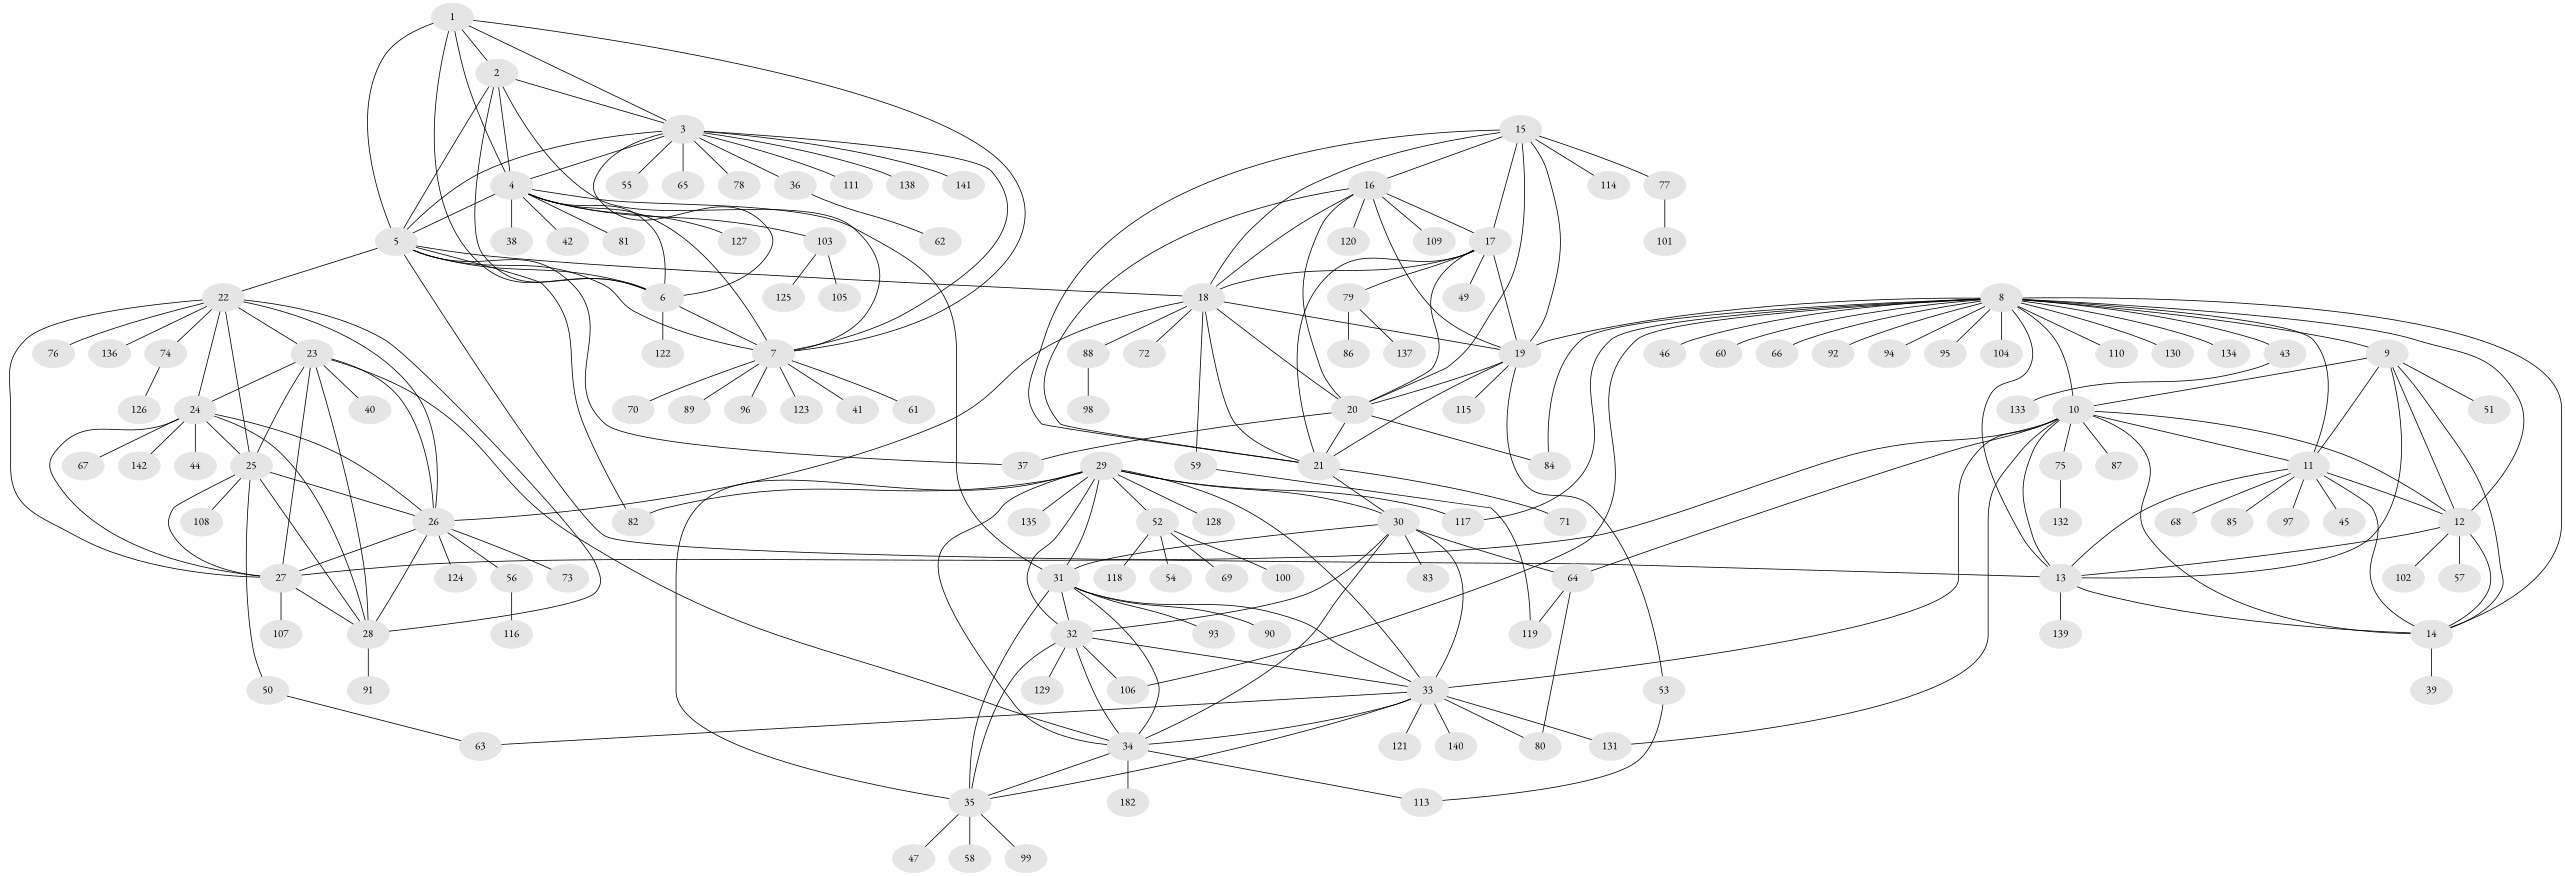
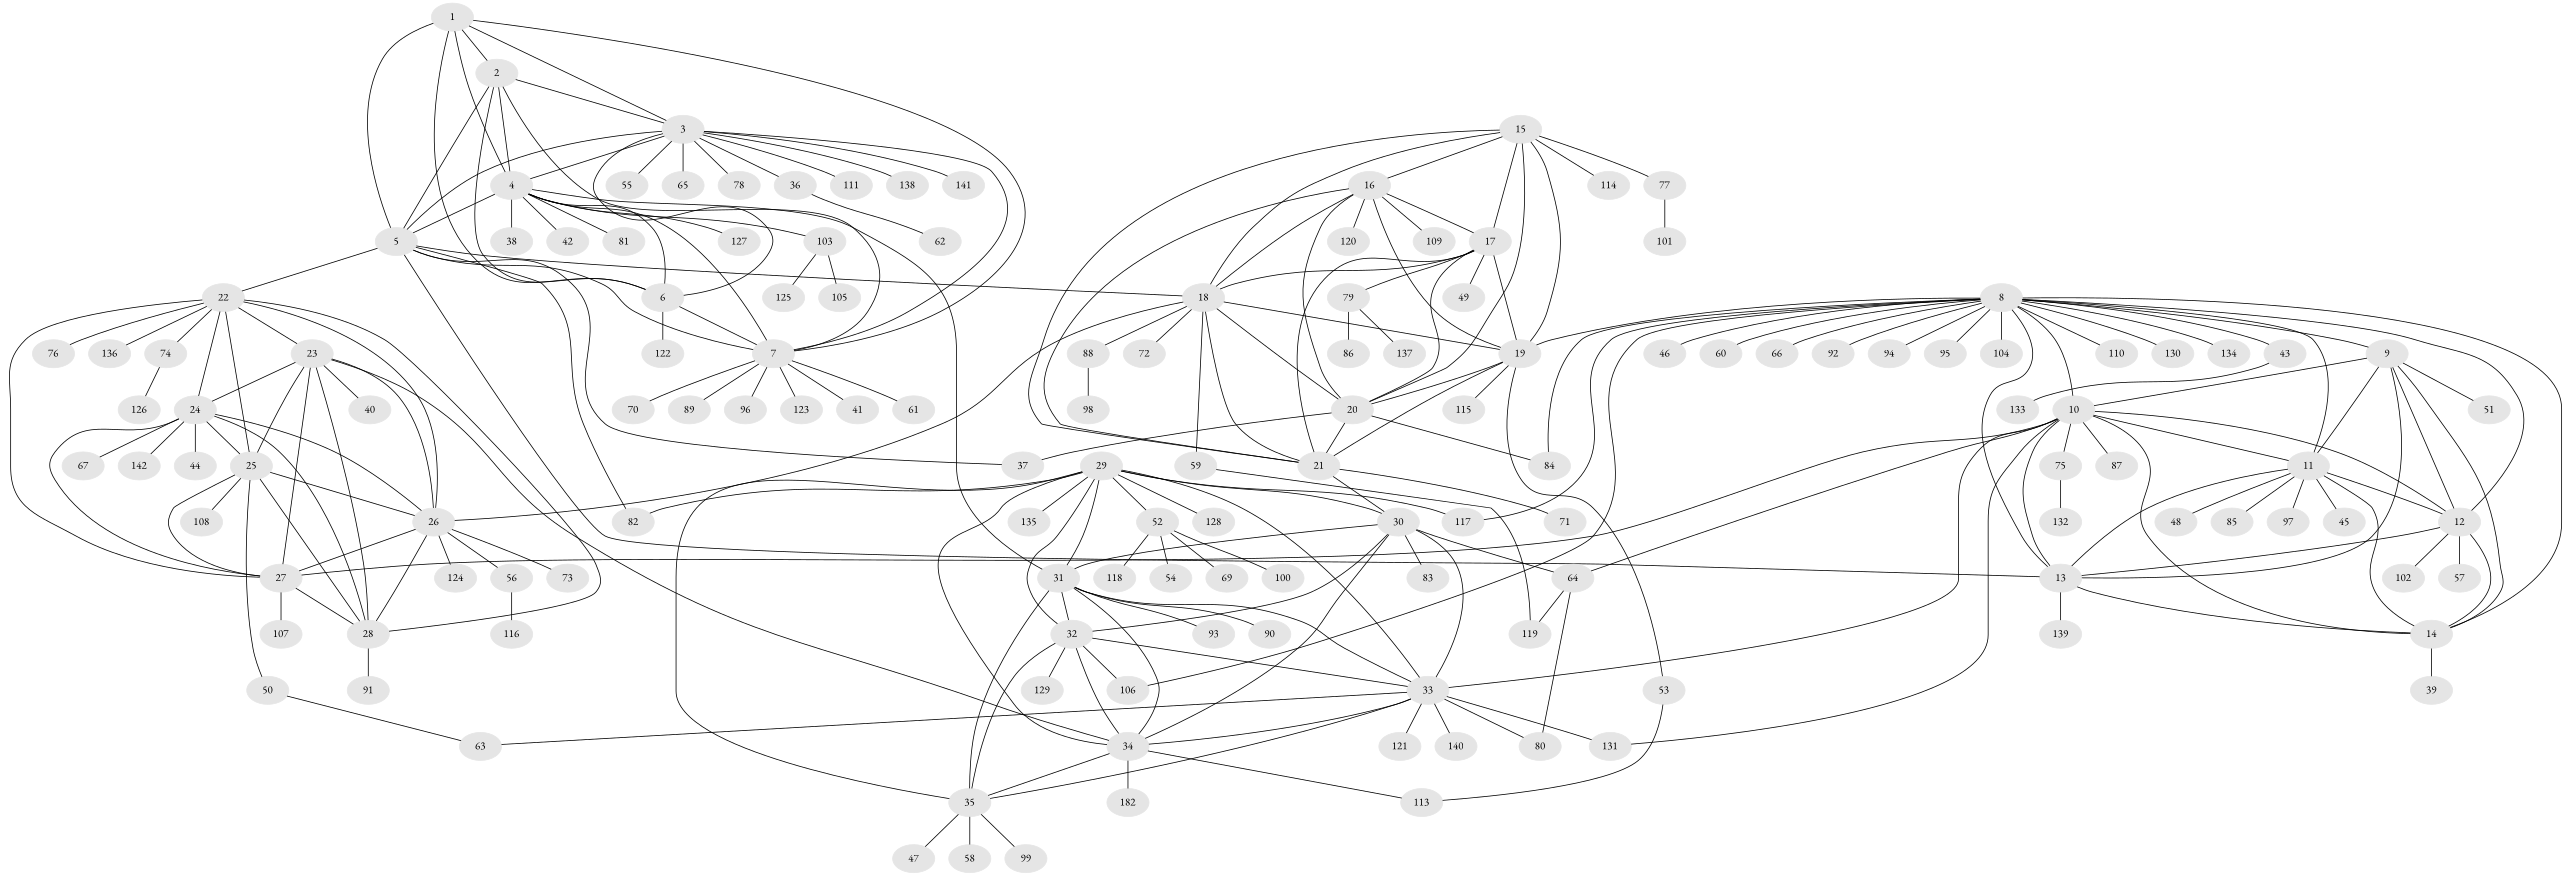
(530, 270) -> none
(2176, 522) -> (2176, 522)
